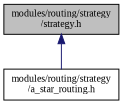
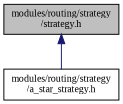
(61, 85) -> (61, 85)
